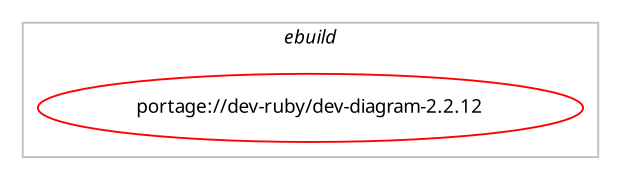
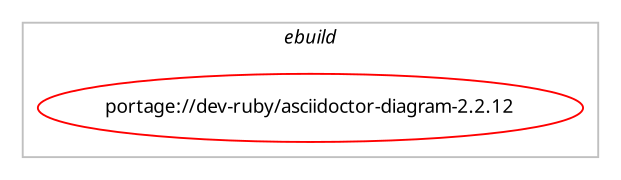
(310, 108) -> (310, 108)
